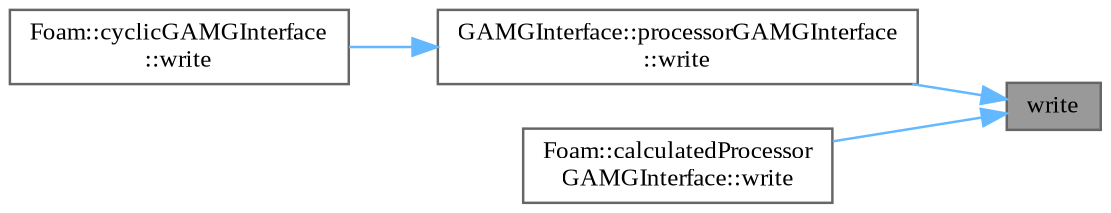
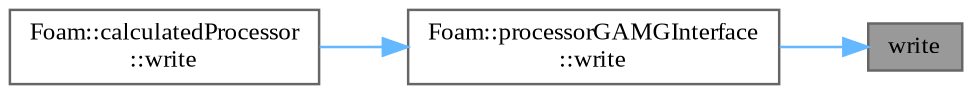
(179, 47) -> (164, 47)
(678, 47) -> (594, 47)
(678, 166) -> none
